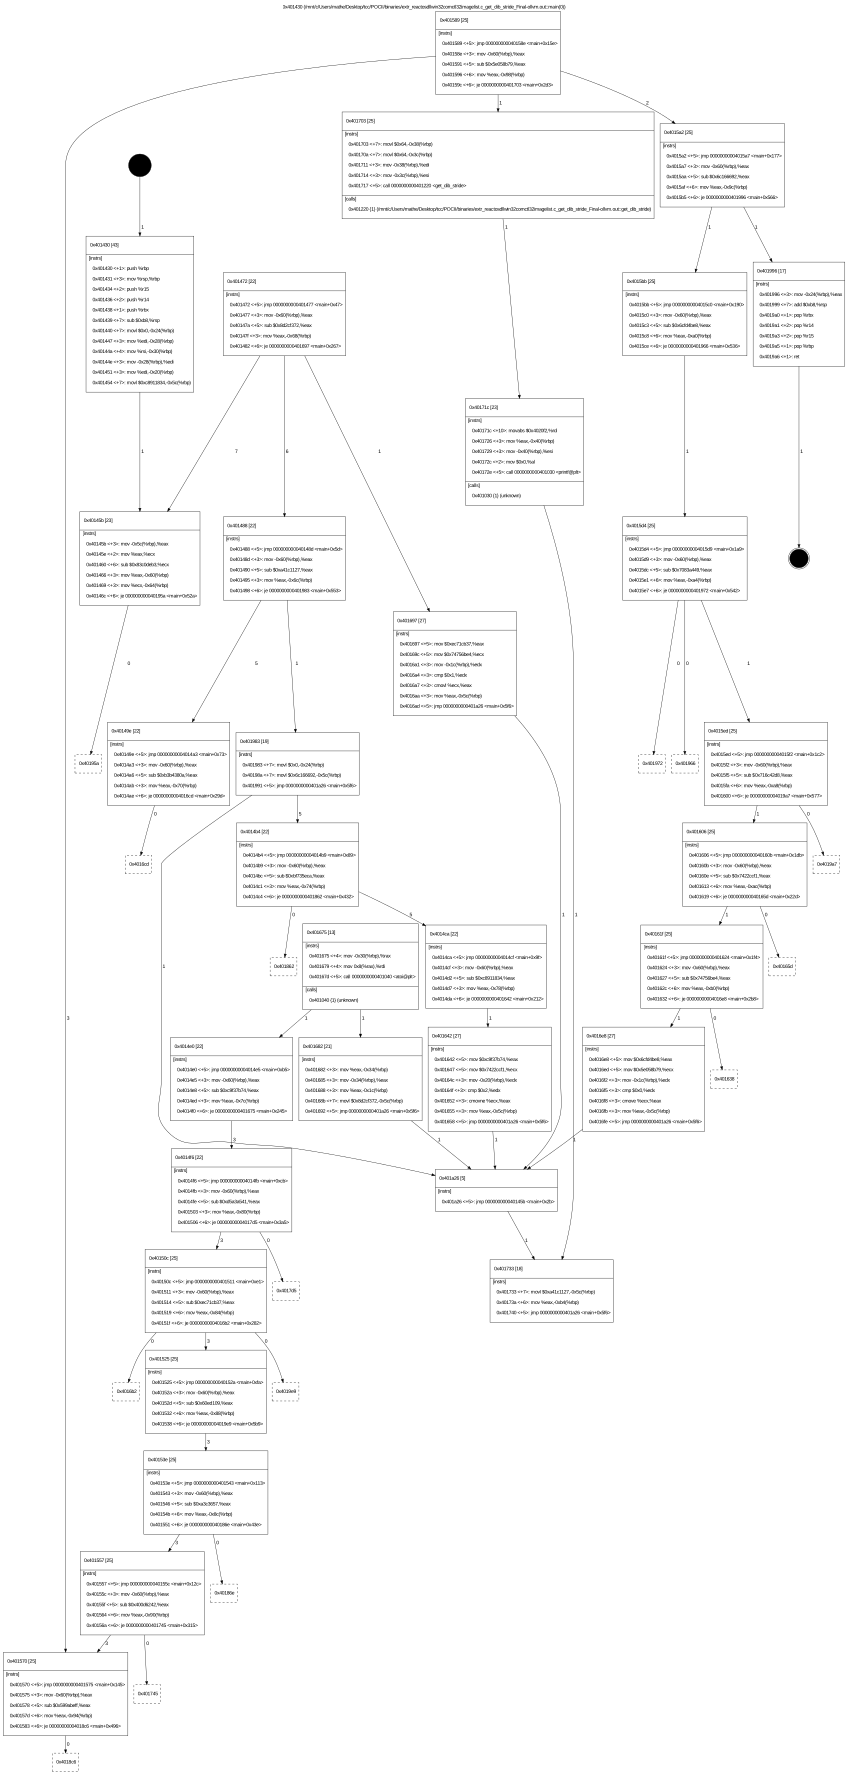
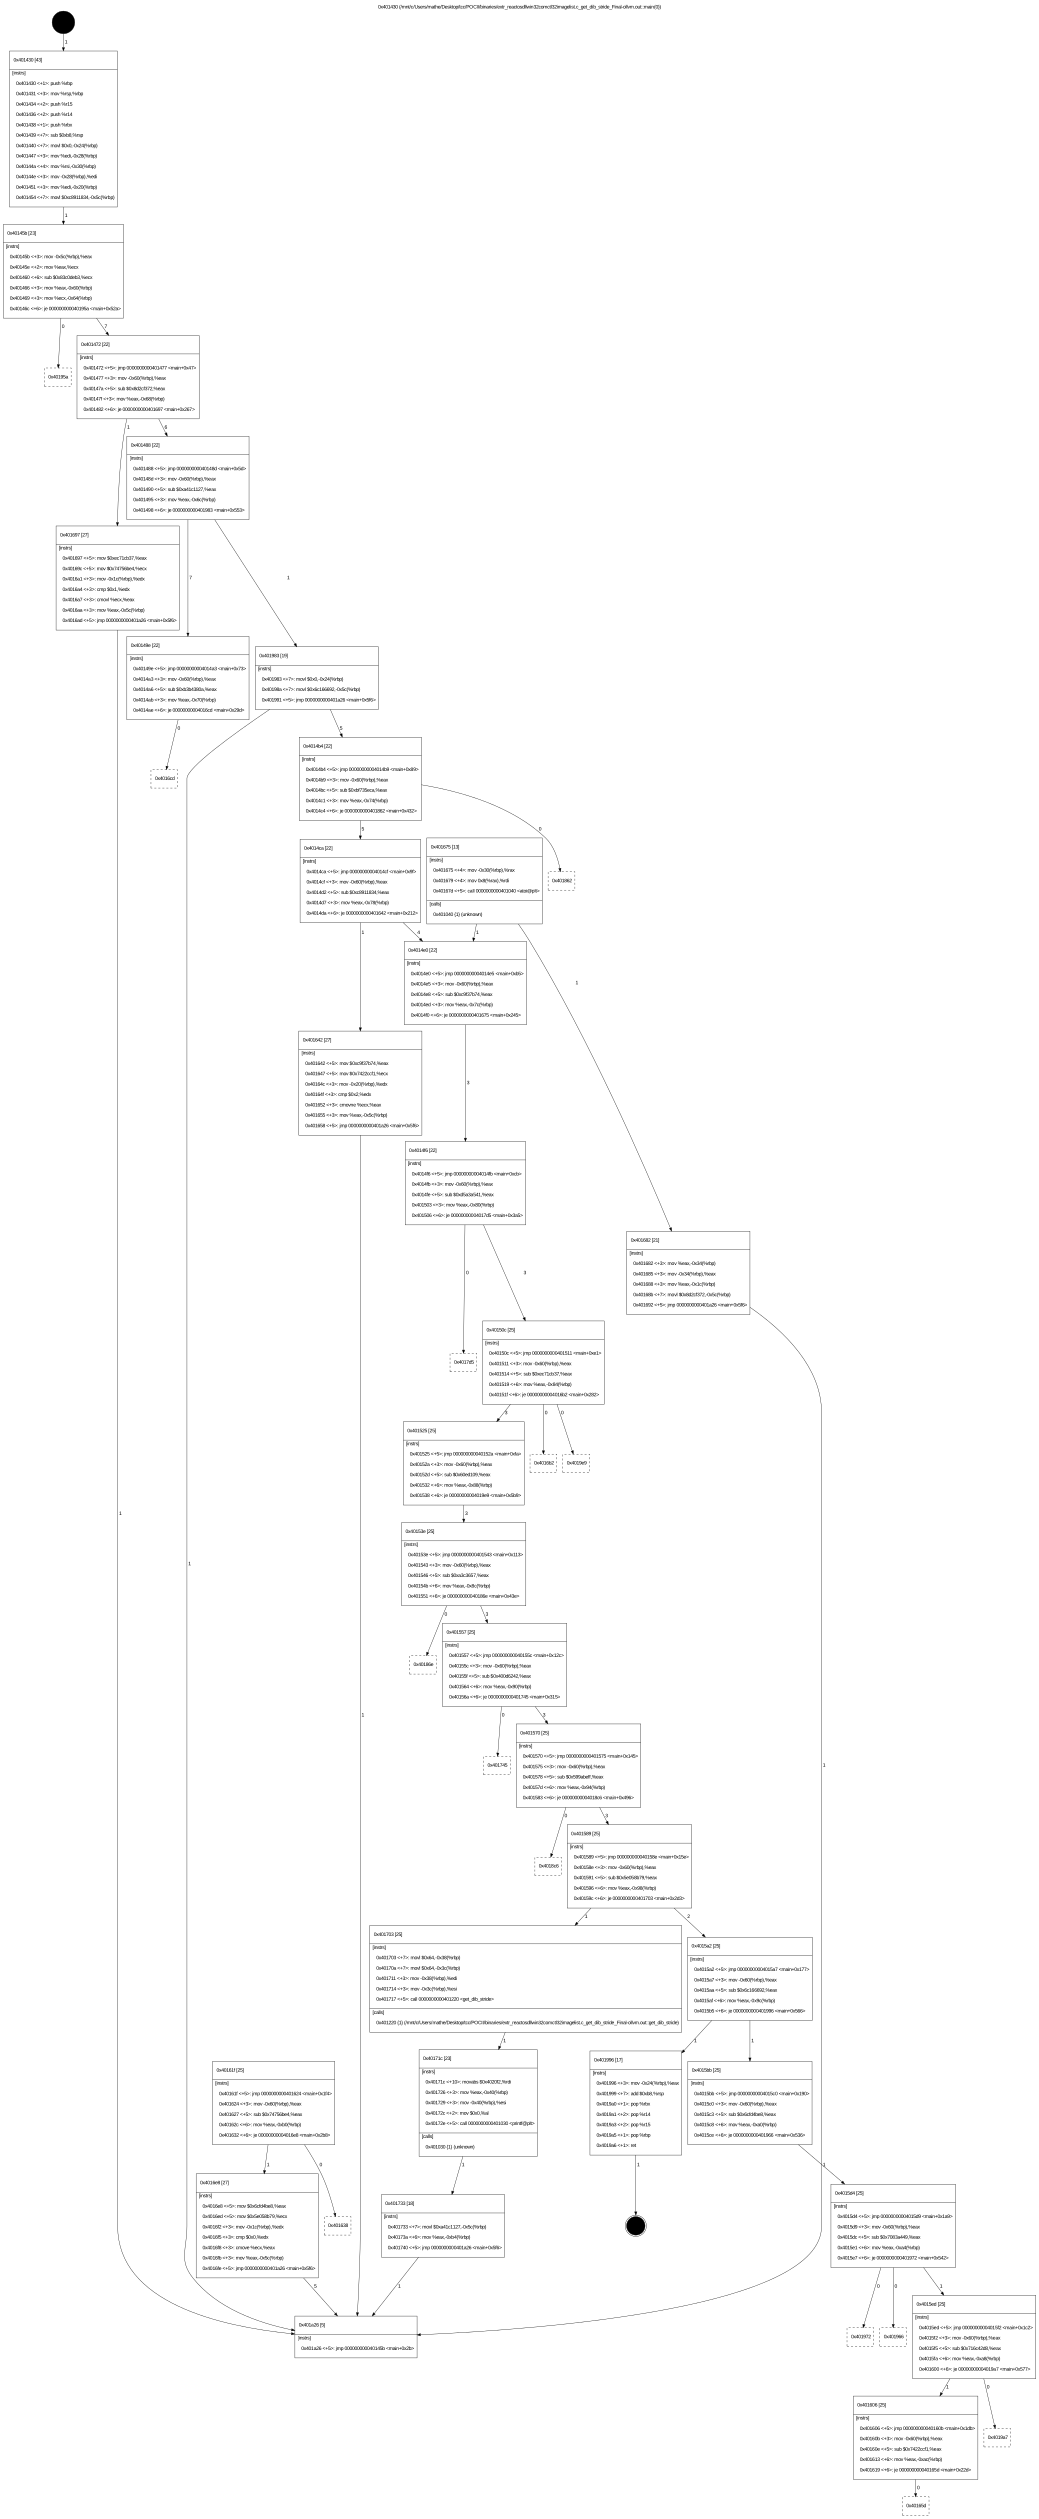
(215, 432) -> (102, 325)
(256, 664) -> (190, 578)
(66, 706) -> (603, 1814)
(724, 914) -> none
none -> (412, 931)
(574, 1140) -> (315, 2287)
(520, 1234) -> (396, 2285)
